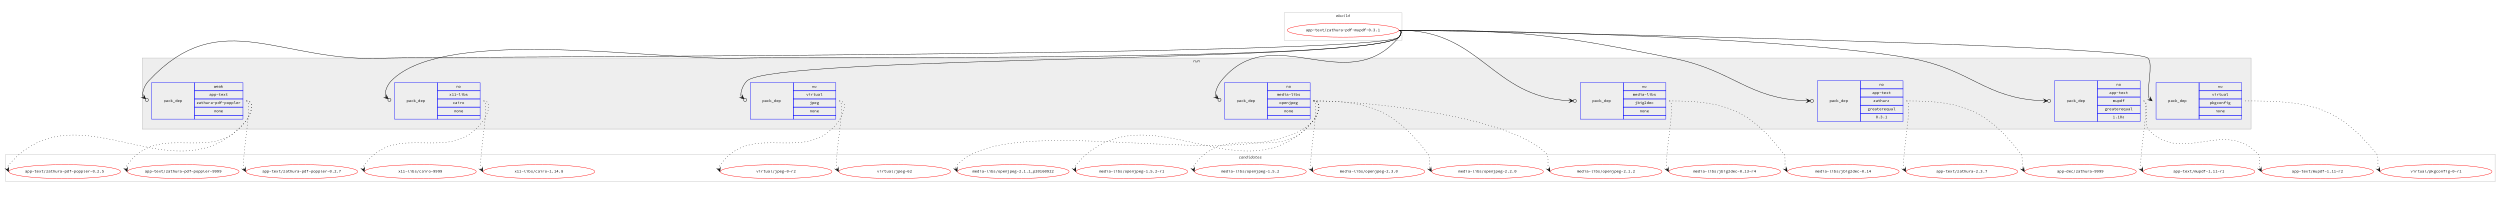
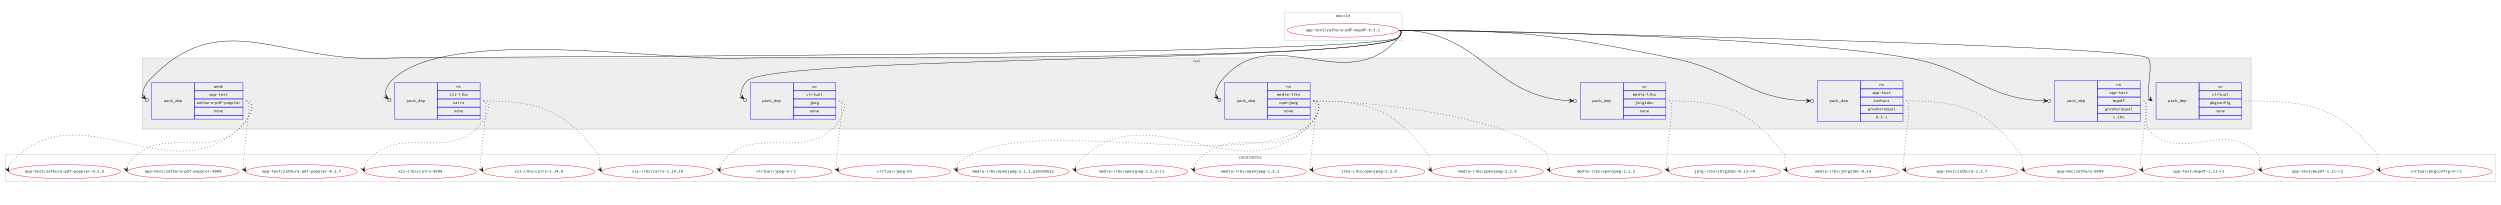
none -> (658, 172)
(1369, 172) -> (1369, 172)
(1725, 172) -> (1725, 172)
